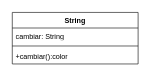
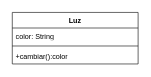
(75, 21) -> (75, 21)
(42, 36) -> (38, 36)
